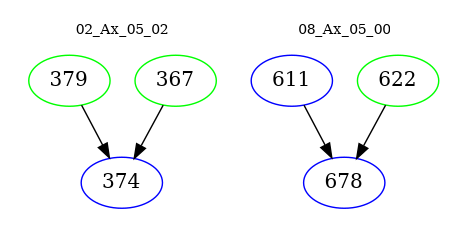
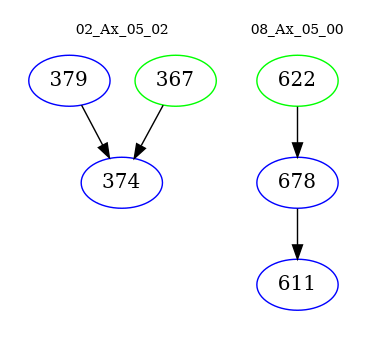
(69, 81) -> (69, 81)
(315, 125) -> (298, 227)
